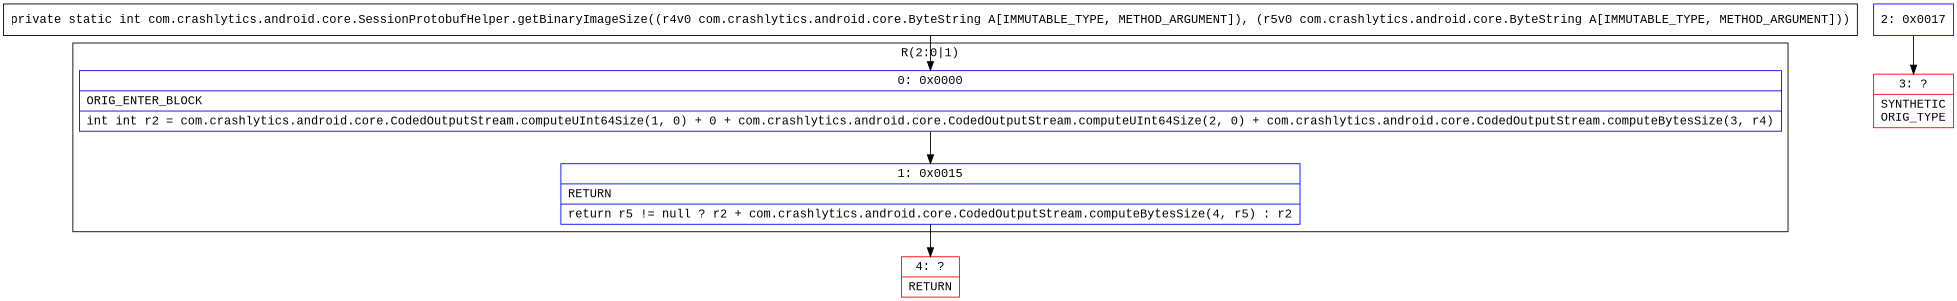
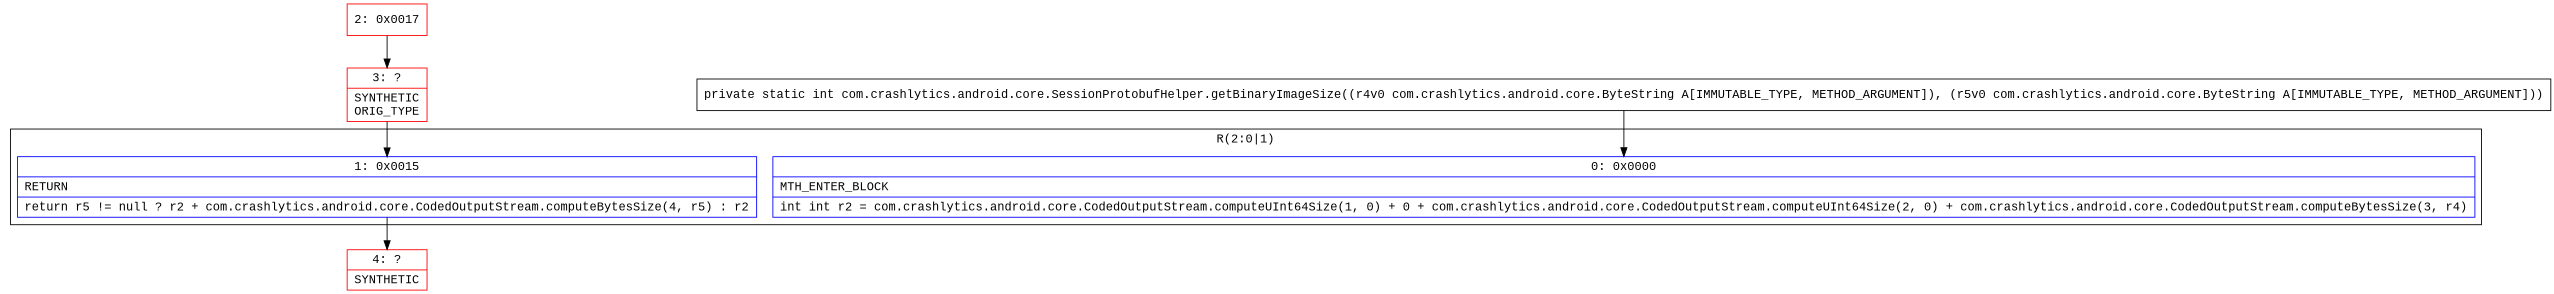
(1914, 20) -> (387, 20)
(145, 101) -> (834, 187)
(930, 143) -> (387, 135)
(930, 287) -> (387, 280)
